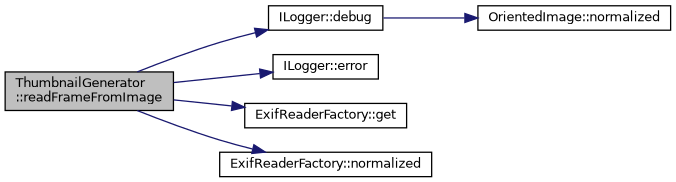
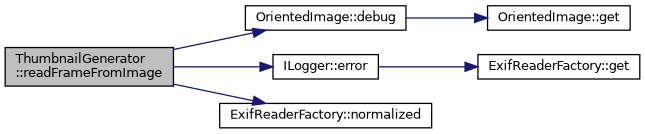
(326, 18) -> (326, 18)
(574, 18) -> (559, 18)
(203, 103) -> (422, 67)
